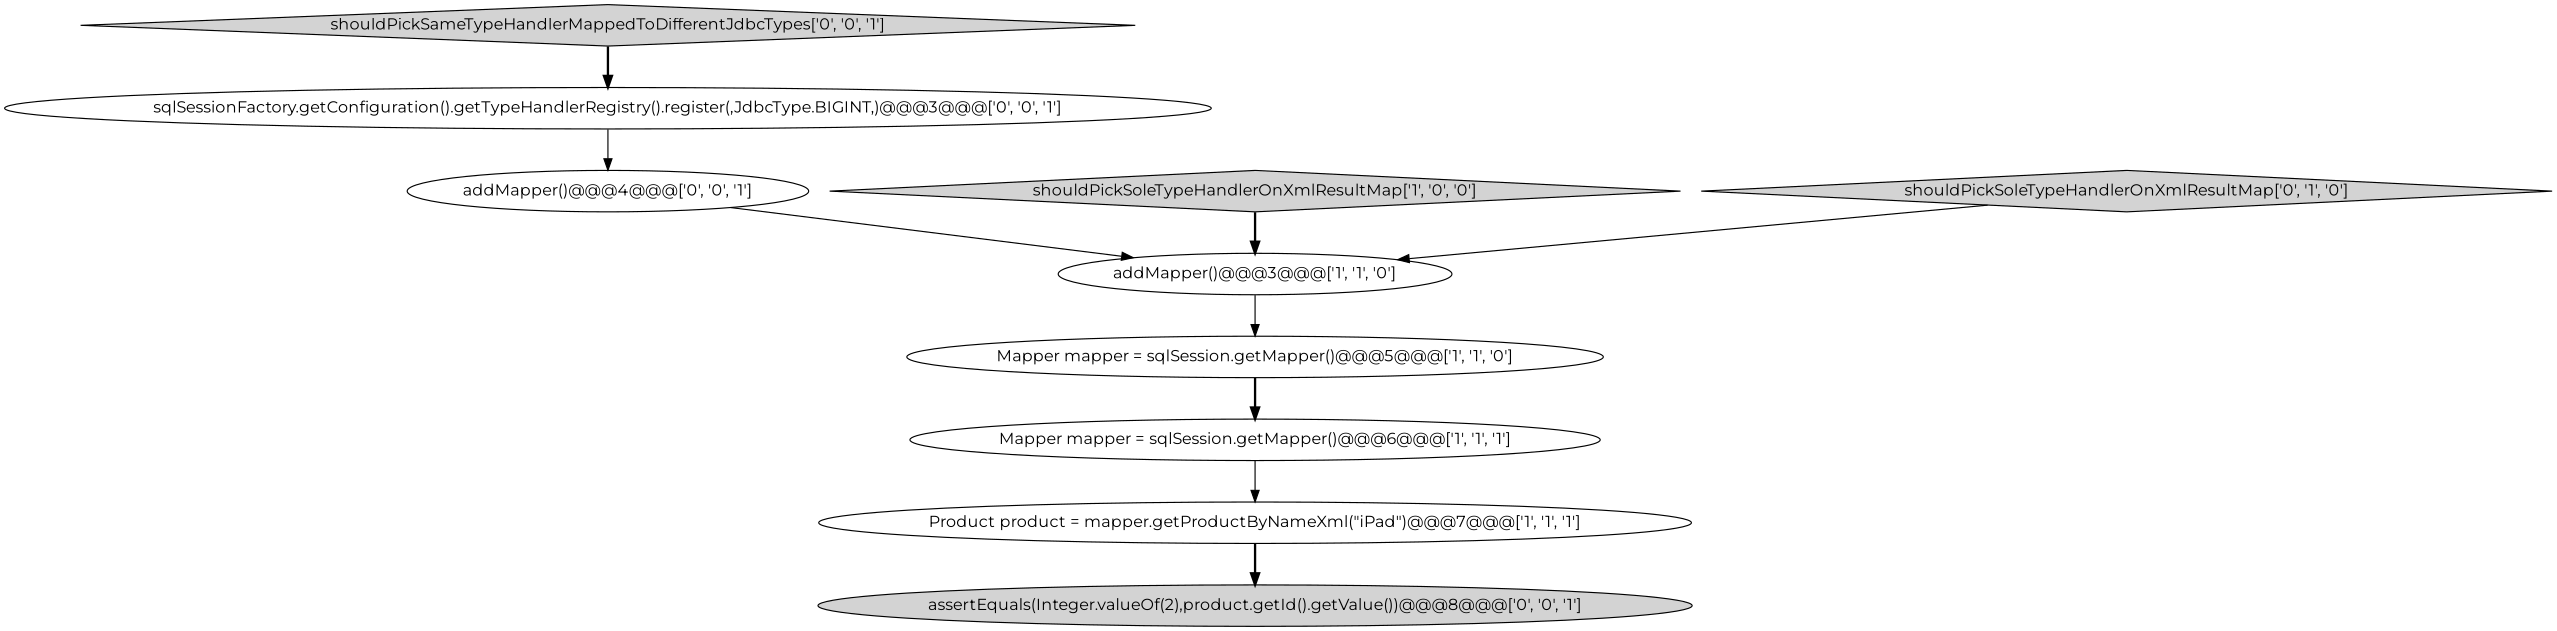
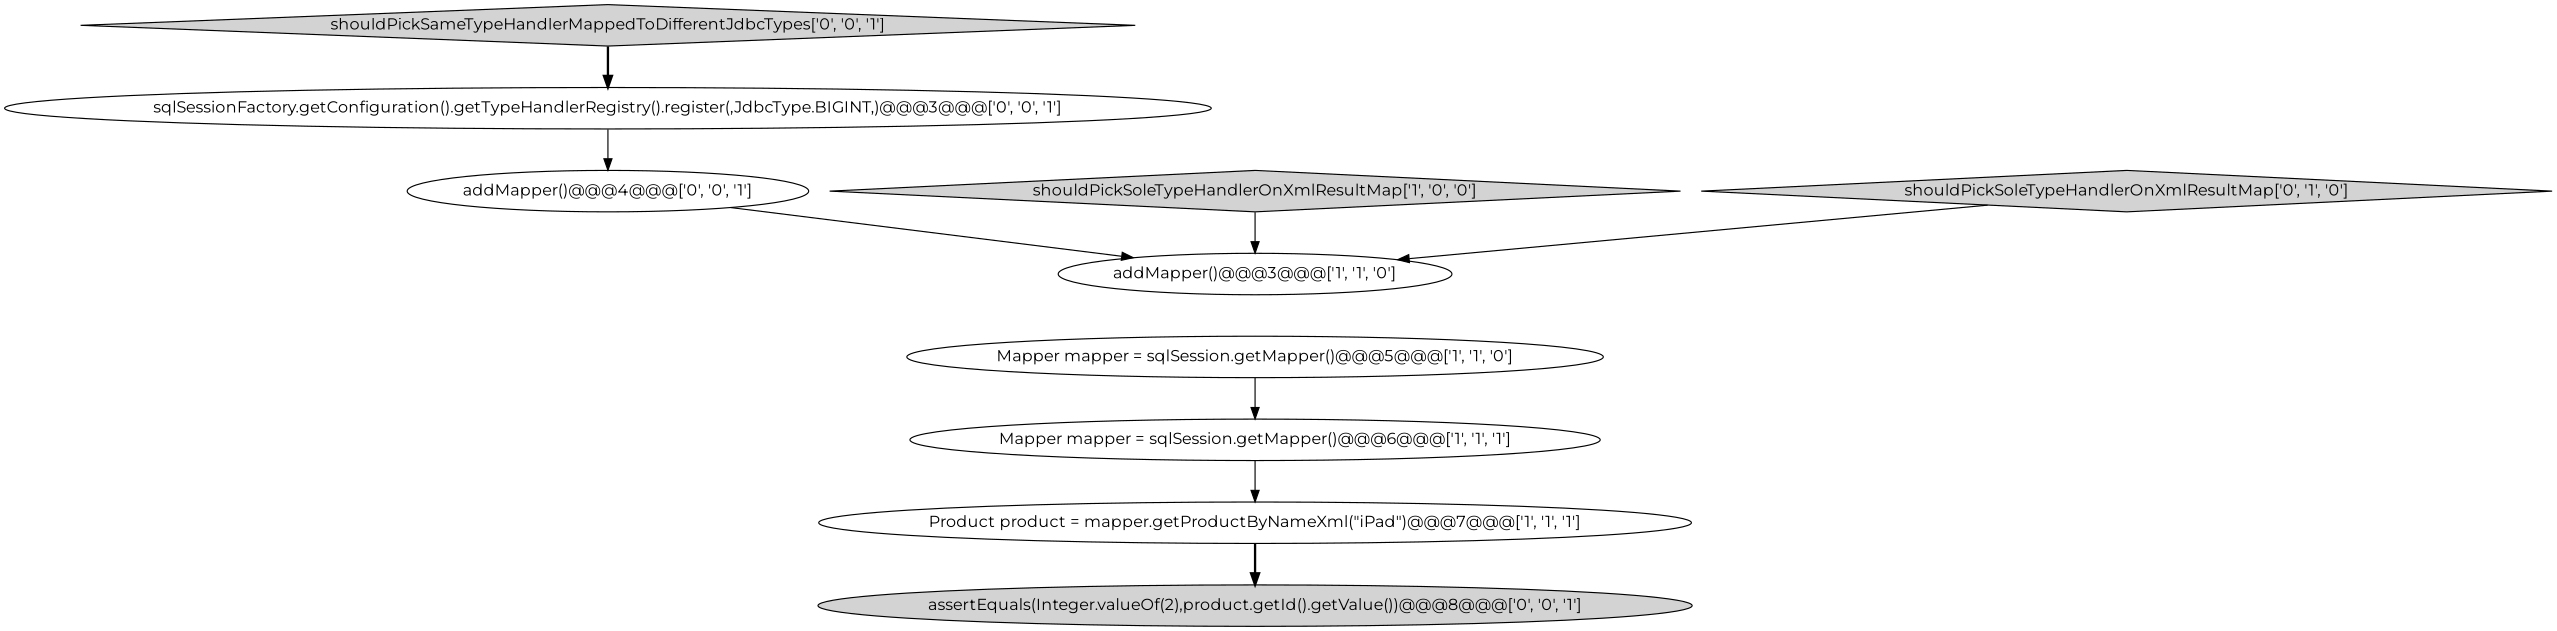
(1255, 227) -> (1255, 227)
(1255, 310) -> none
(1255, 393) -> (1255, 393)
